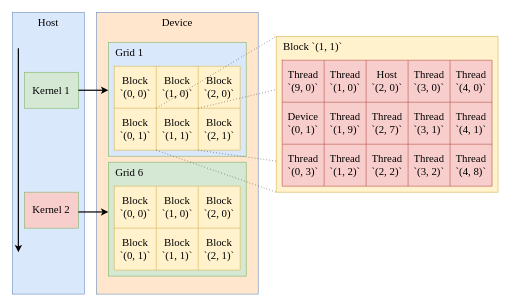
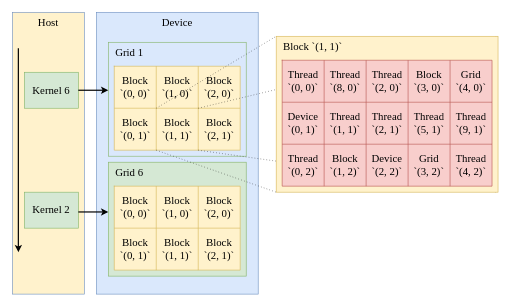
(177, 23) -> (177, 23)
(303, 81) -> (303, 81)
(345, 81) -> (345, 81)
(387, 81) -> (387, 81)
(429, 81) -> (429, 81)
(471, 81) -> (471, 81)
(51, 90) -> (51, 90)
(345, 123) -> (345, 123)
(387, 123) -> (387, 123)
(429, 123) -> (429, 123)
(471, 123) -> (471, 123)
(48, 153) -> (48, 153)
(303, 165) -> (303, 165)
(345, 165) -> (345, 165)
(387, 165) -> (387, 165)
(429, 165) -> (429, 165)
(471, 165) -> (471, 165)
(51, 210) -> (51, 210)
